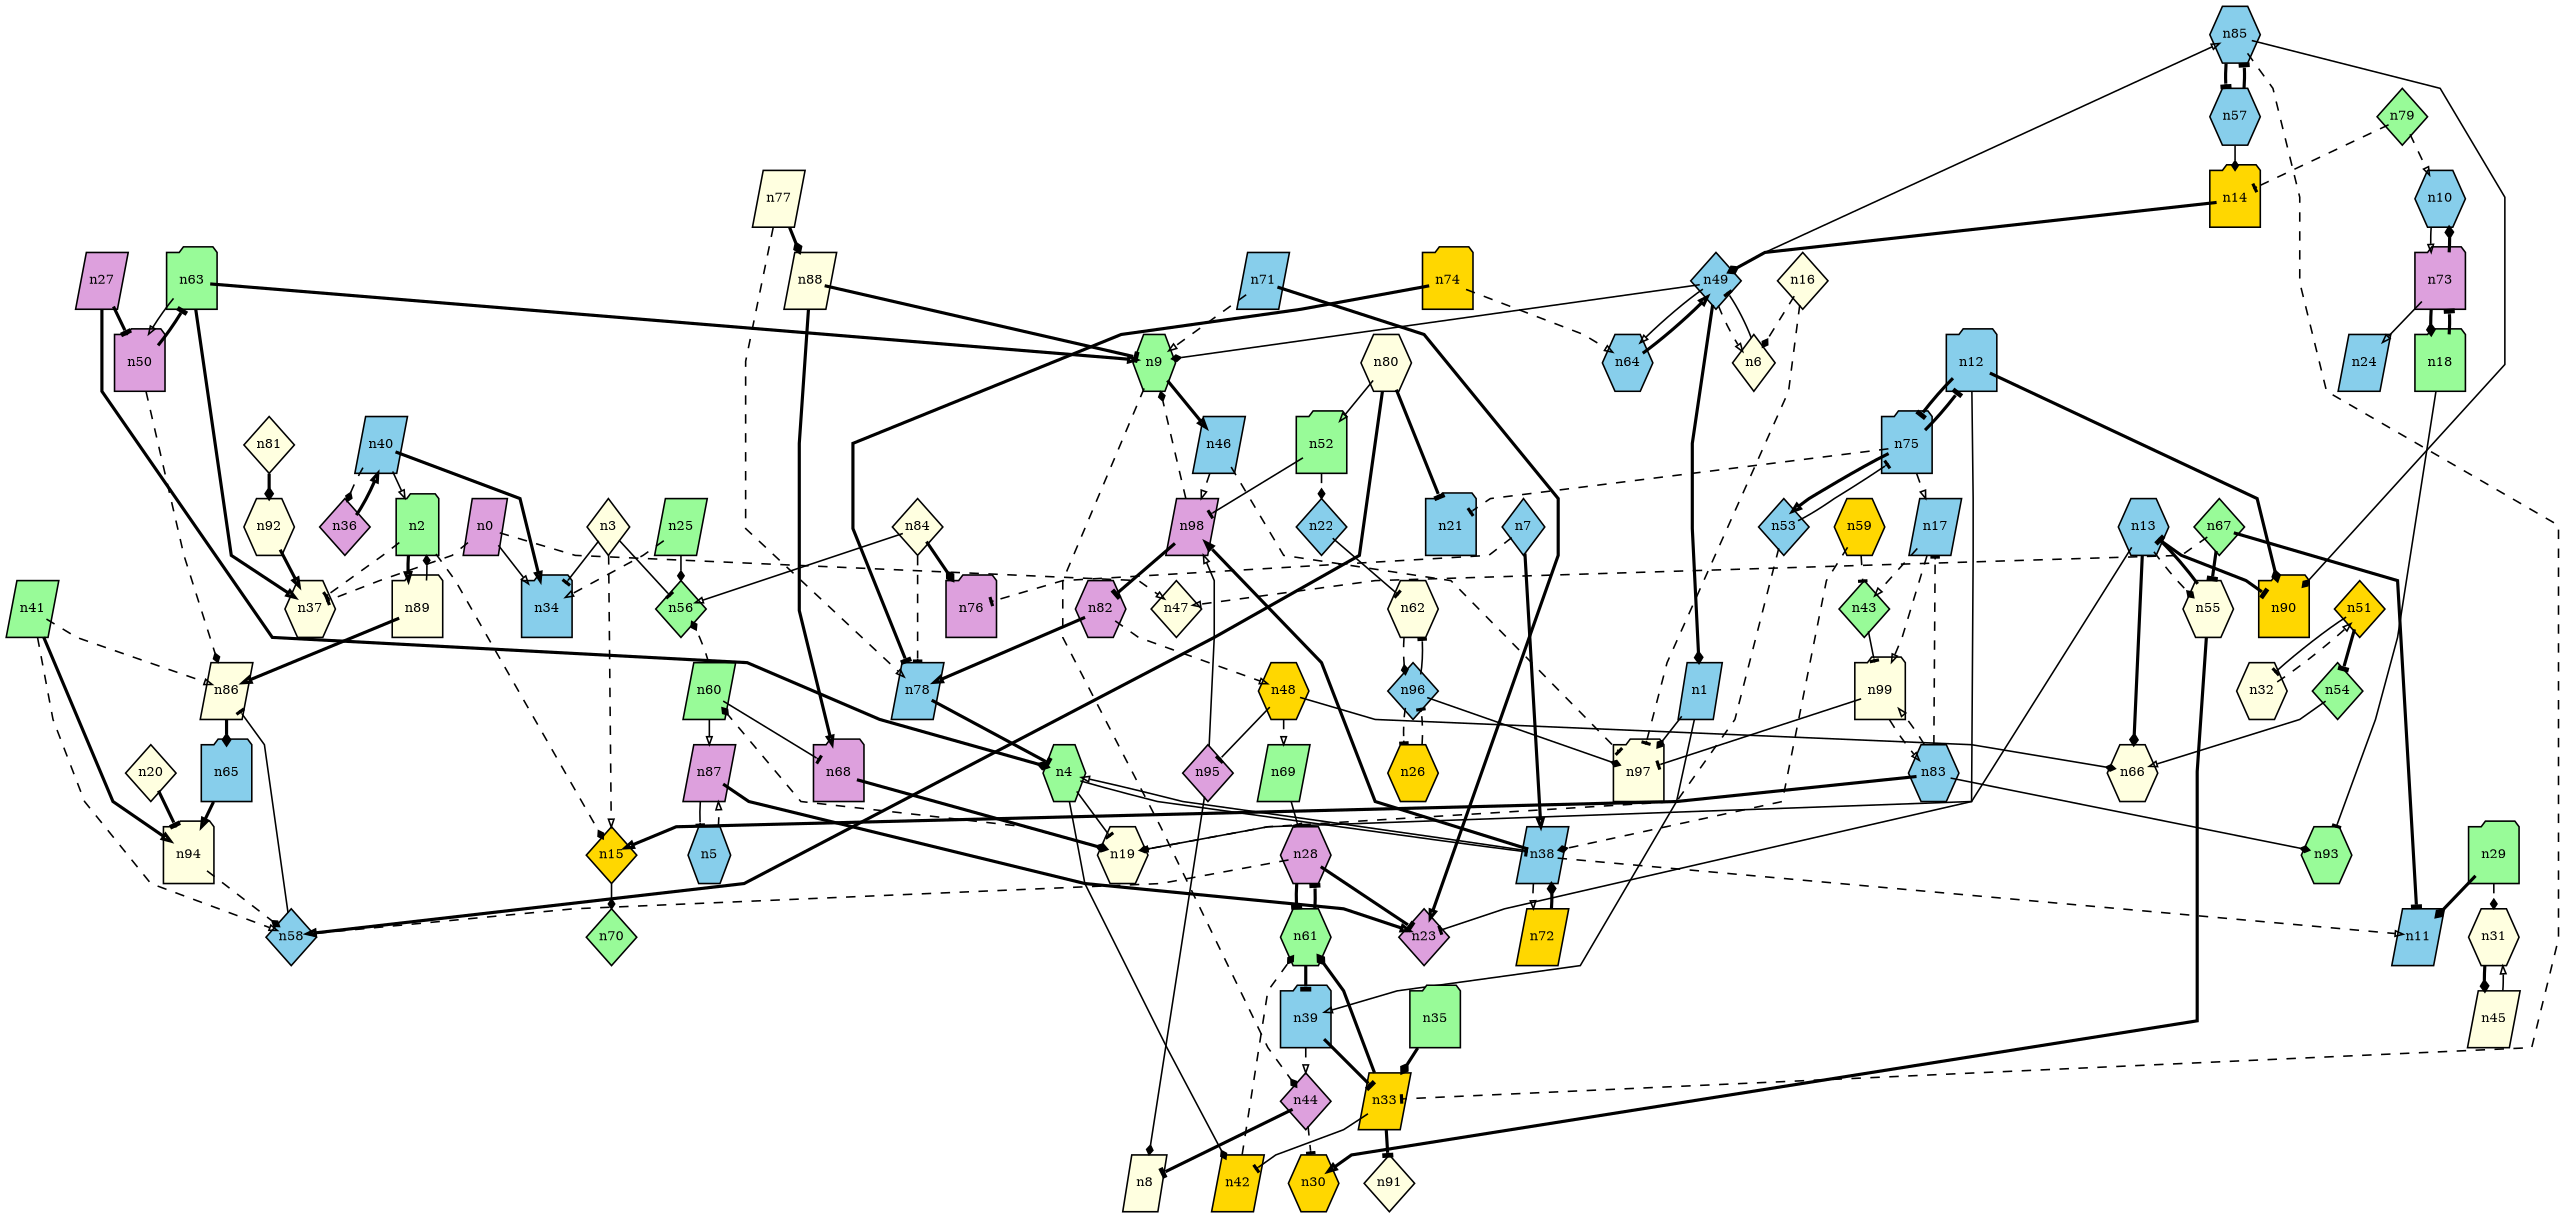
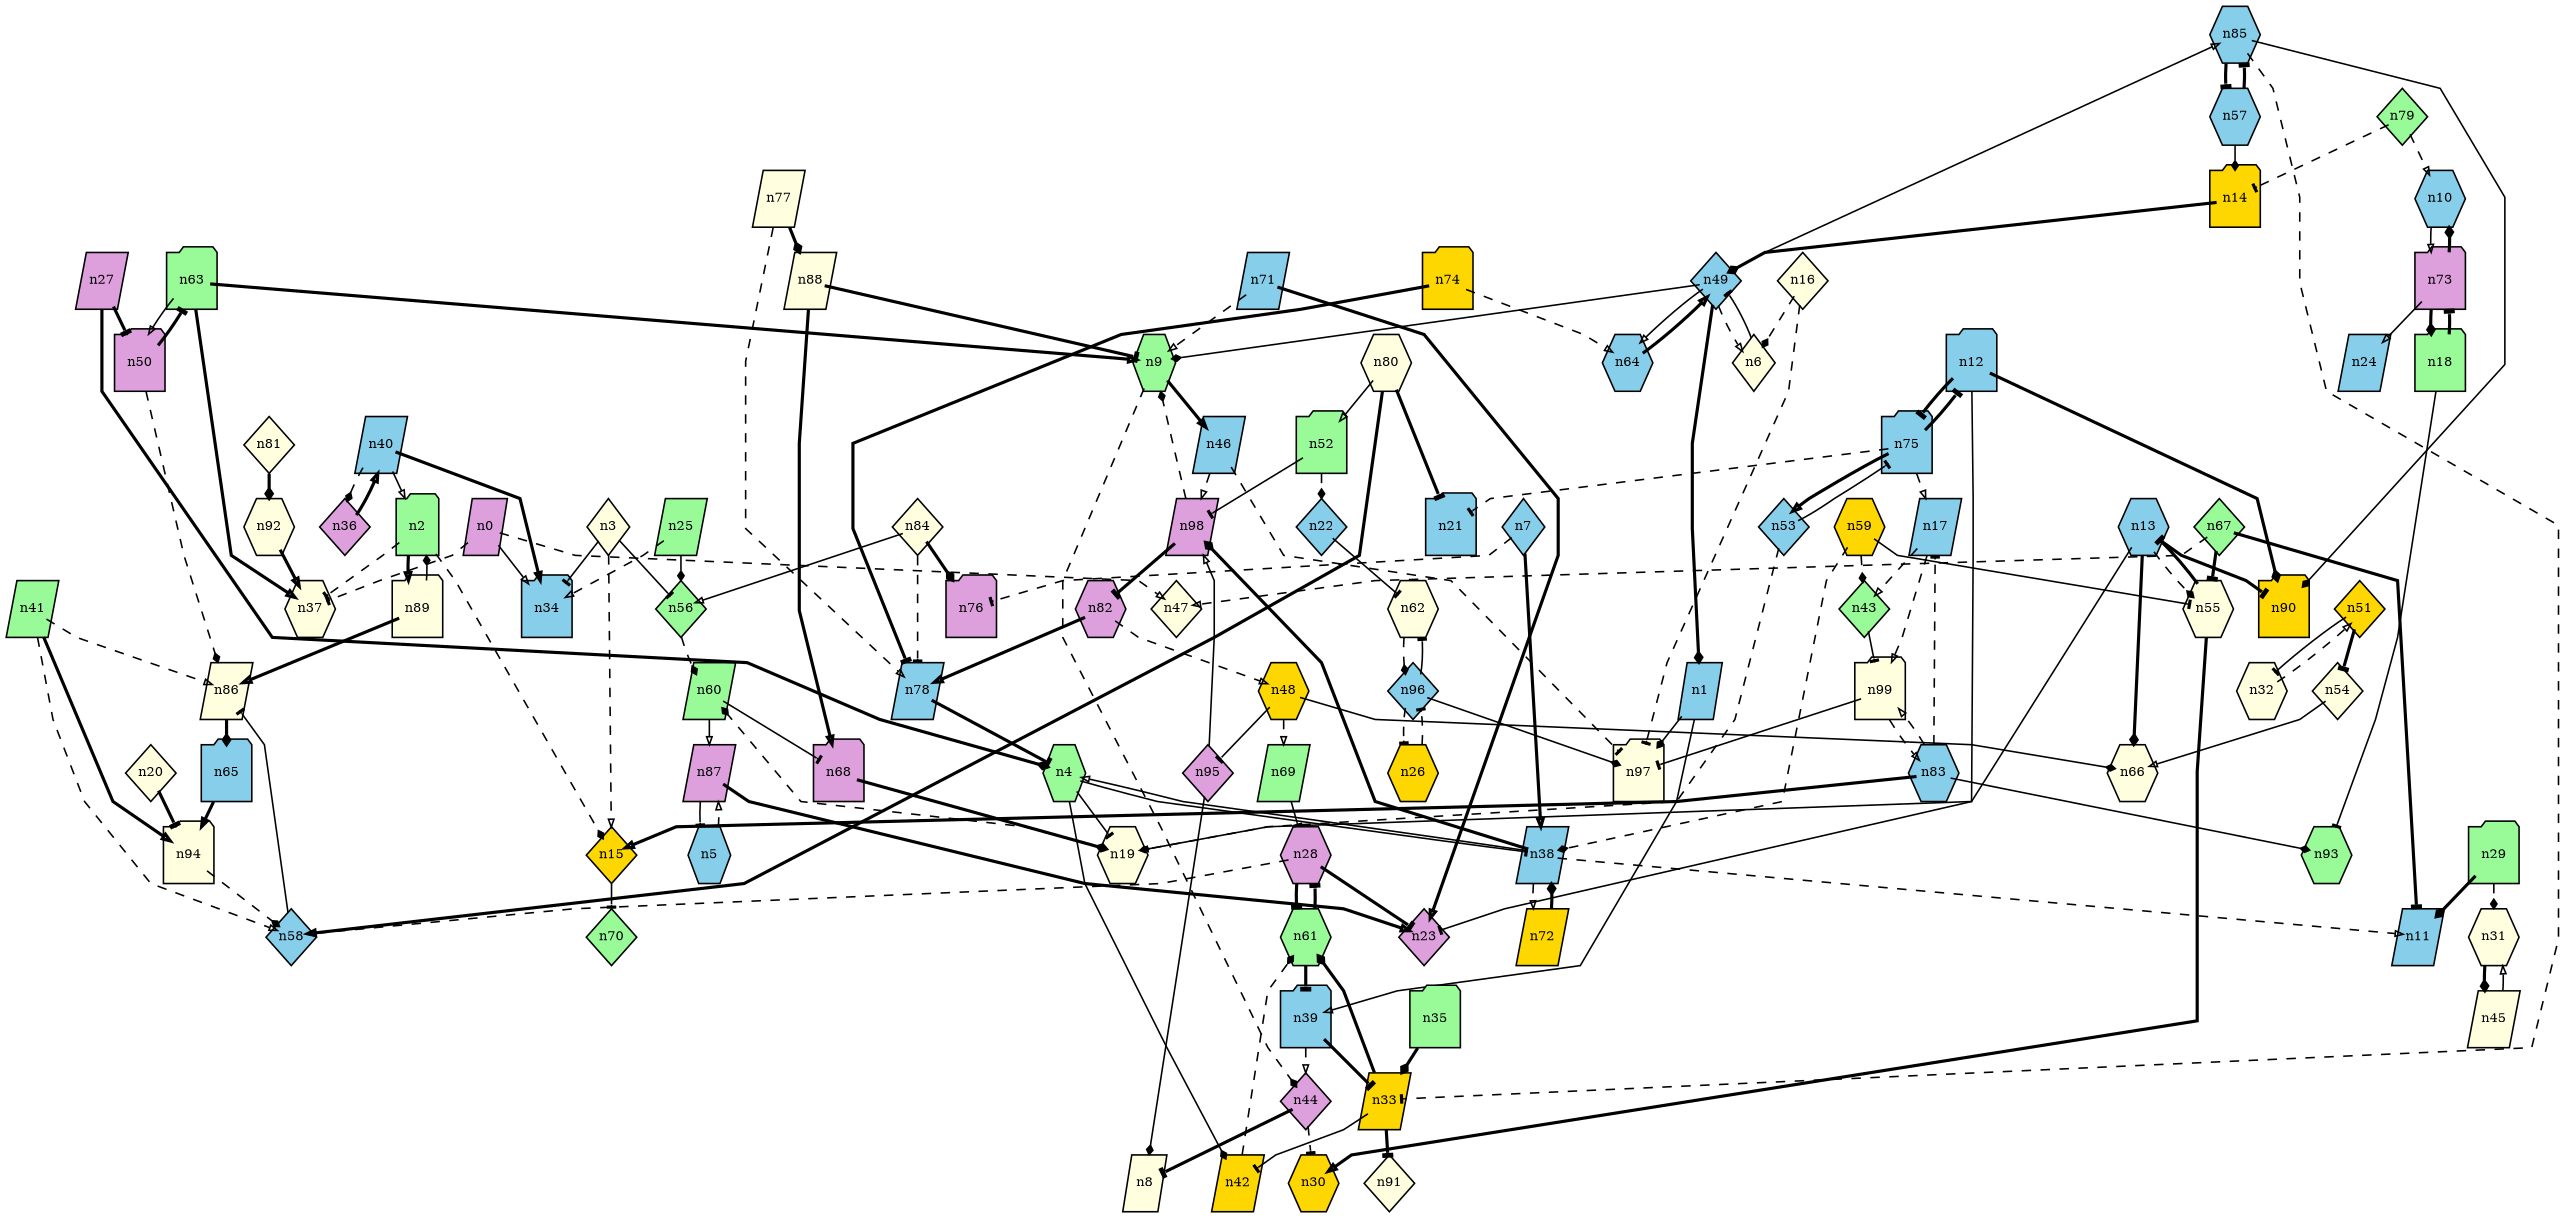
(1862, 564) -> (1862, 564)
none -> (2028, 577)
(703, 646) -> (685, 649)
(2338, 691) -> (2338, 691)
(1349, 733) -> (1349, 733)
(612, 889) -> (612, 889)
